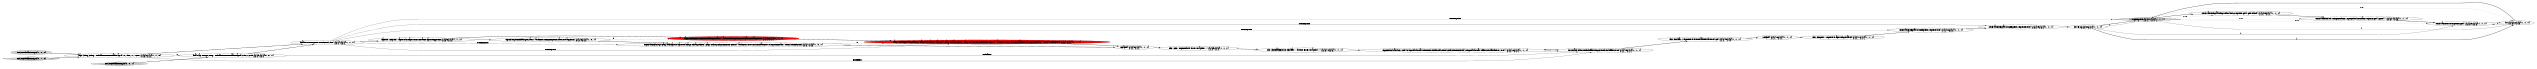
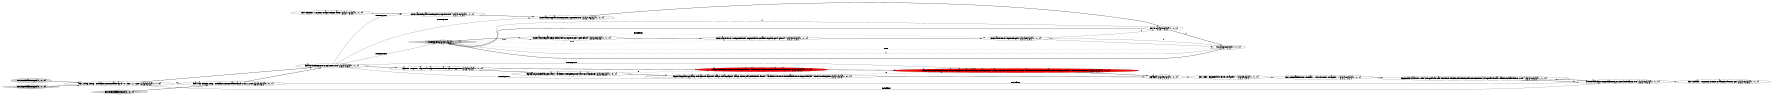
(2297, 21) -> (638, 33)
(2275, 35) -> (1100, 35)
(1777, 37) -> none
